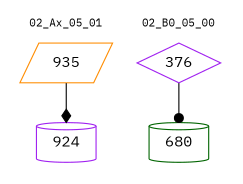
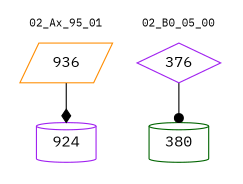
(66, 24) -> (66, 24)
(66, 63) -> (66, 63)
(179, 142) -> (179, 142)
